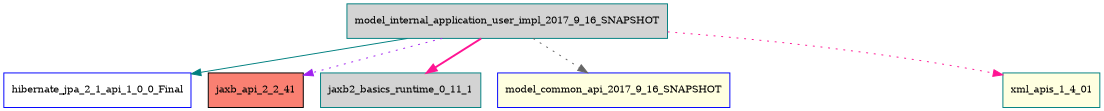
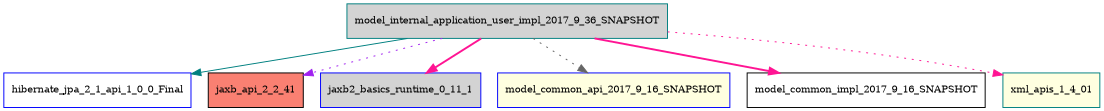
(507, 21) -> (507, 21)
(401, 90) -> (401, 90)
none -> (866, 90)
